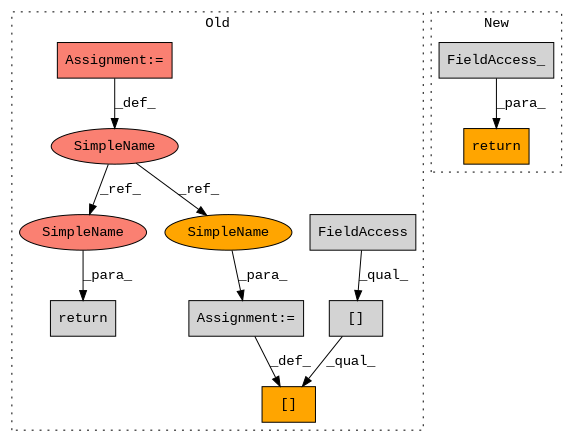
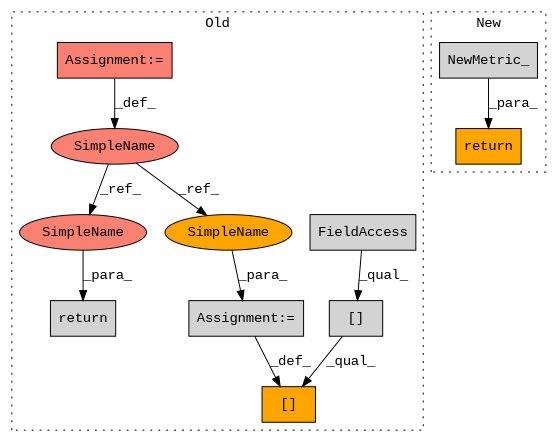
(496, 60) -> (489, 60)
